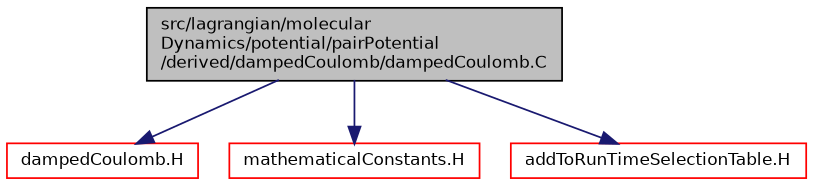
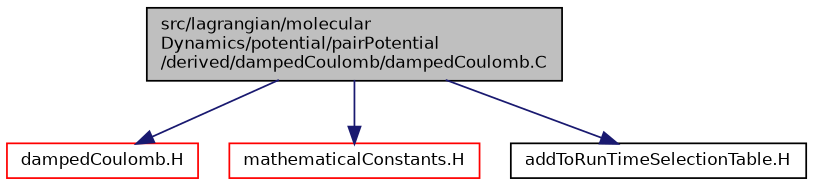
(659, 161) -> (659, 161)
